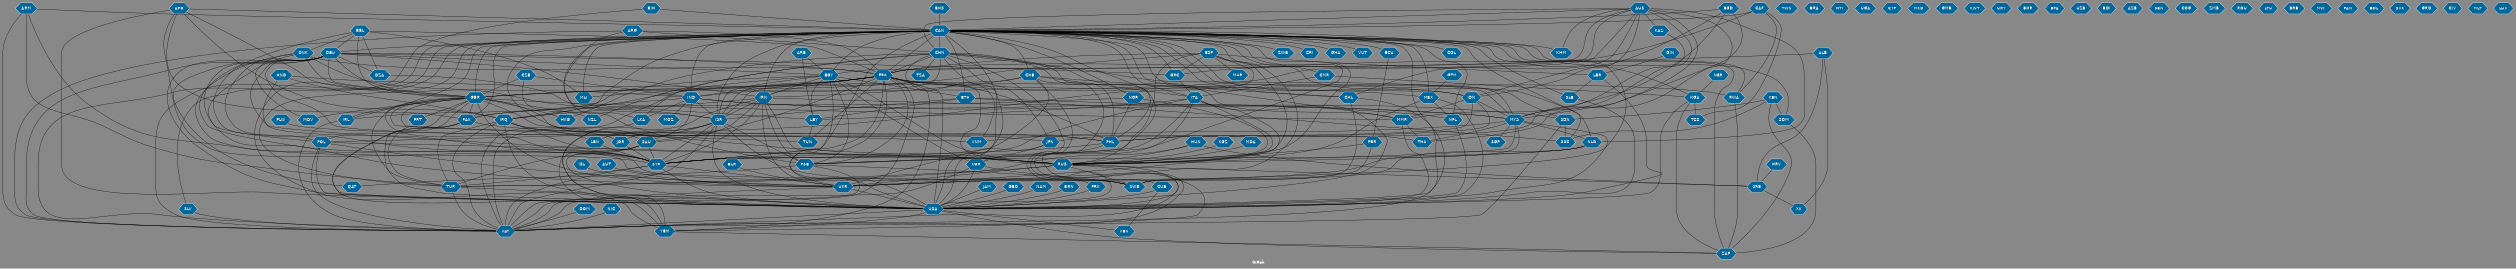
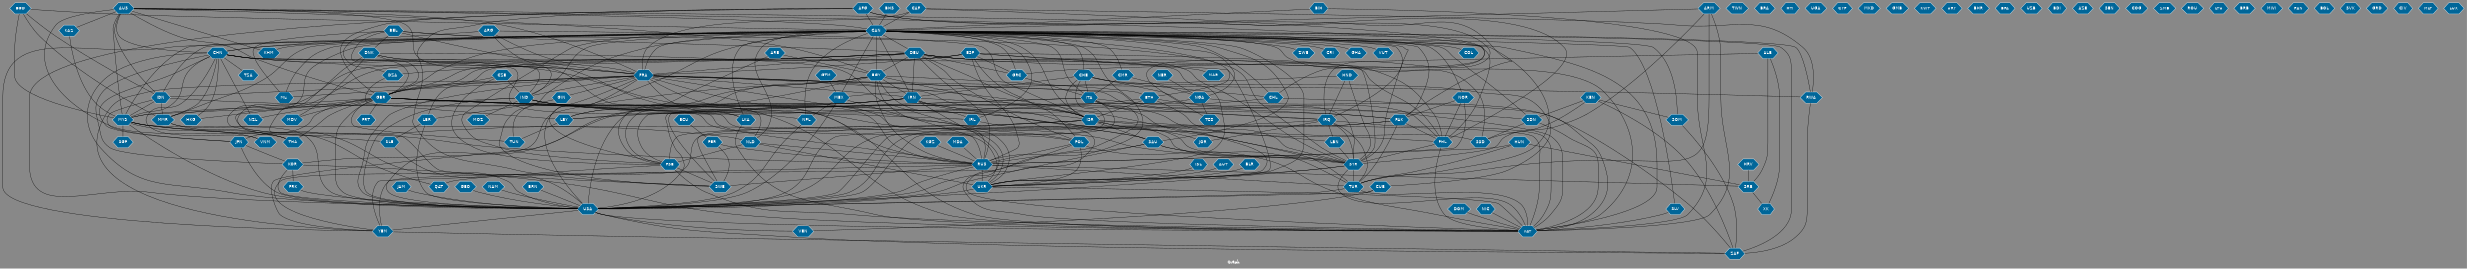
(1167, 33) -> none
none -> (602, 86)
(281, 120) -> none
(639, 153) -> none
